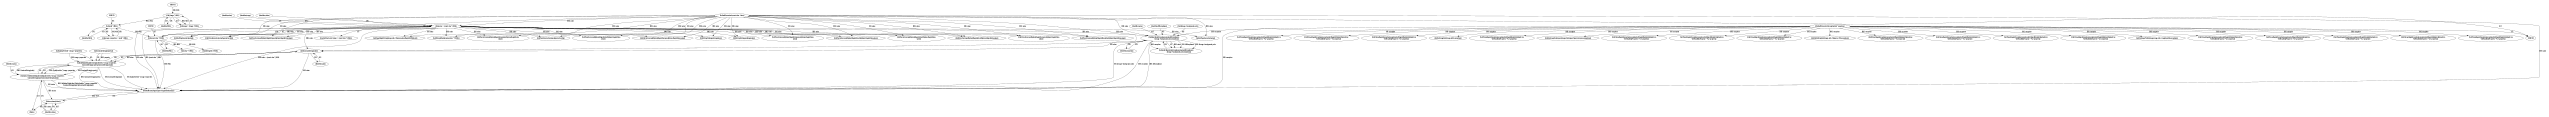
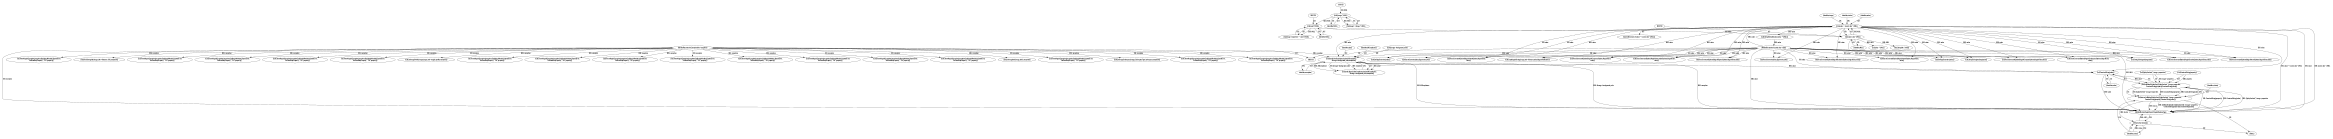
(588, 32) -> (1774, 42)
